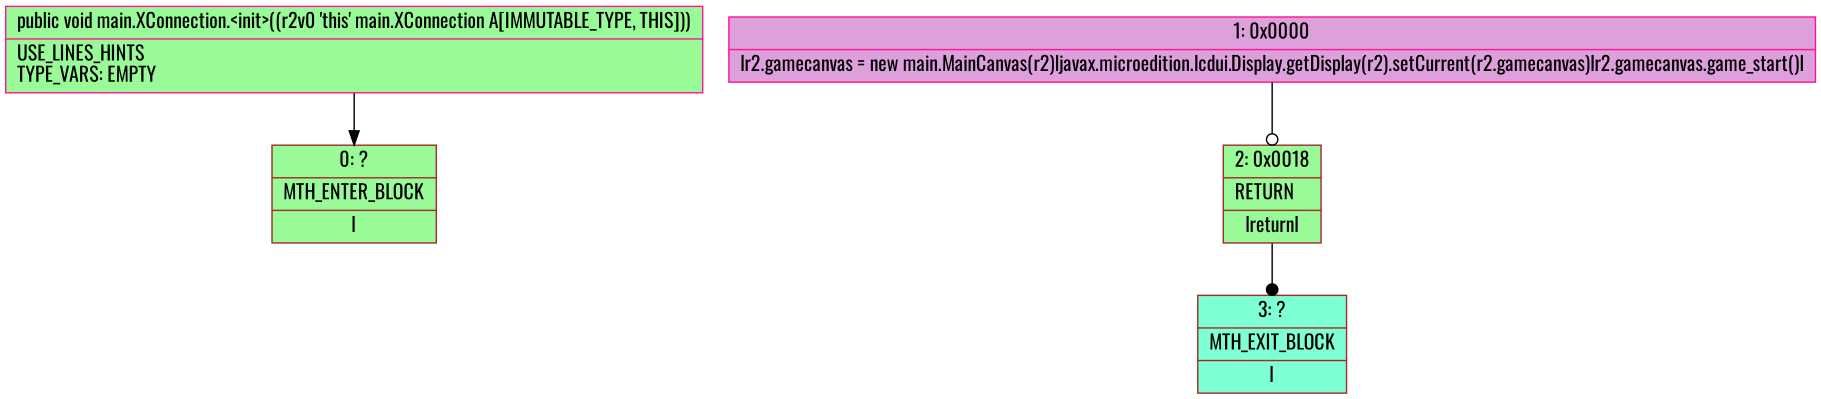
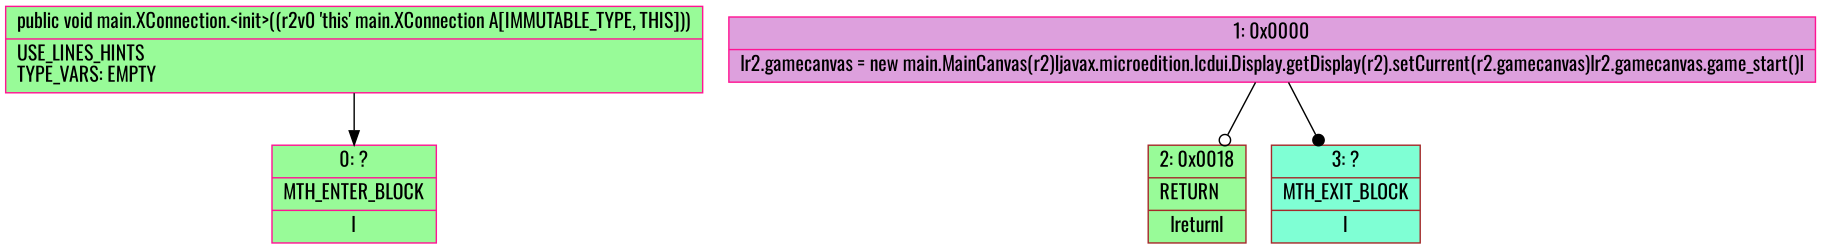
(354, 194) -> (354, 194)
(1272, 264) -> (1302, 109)
